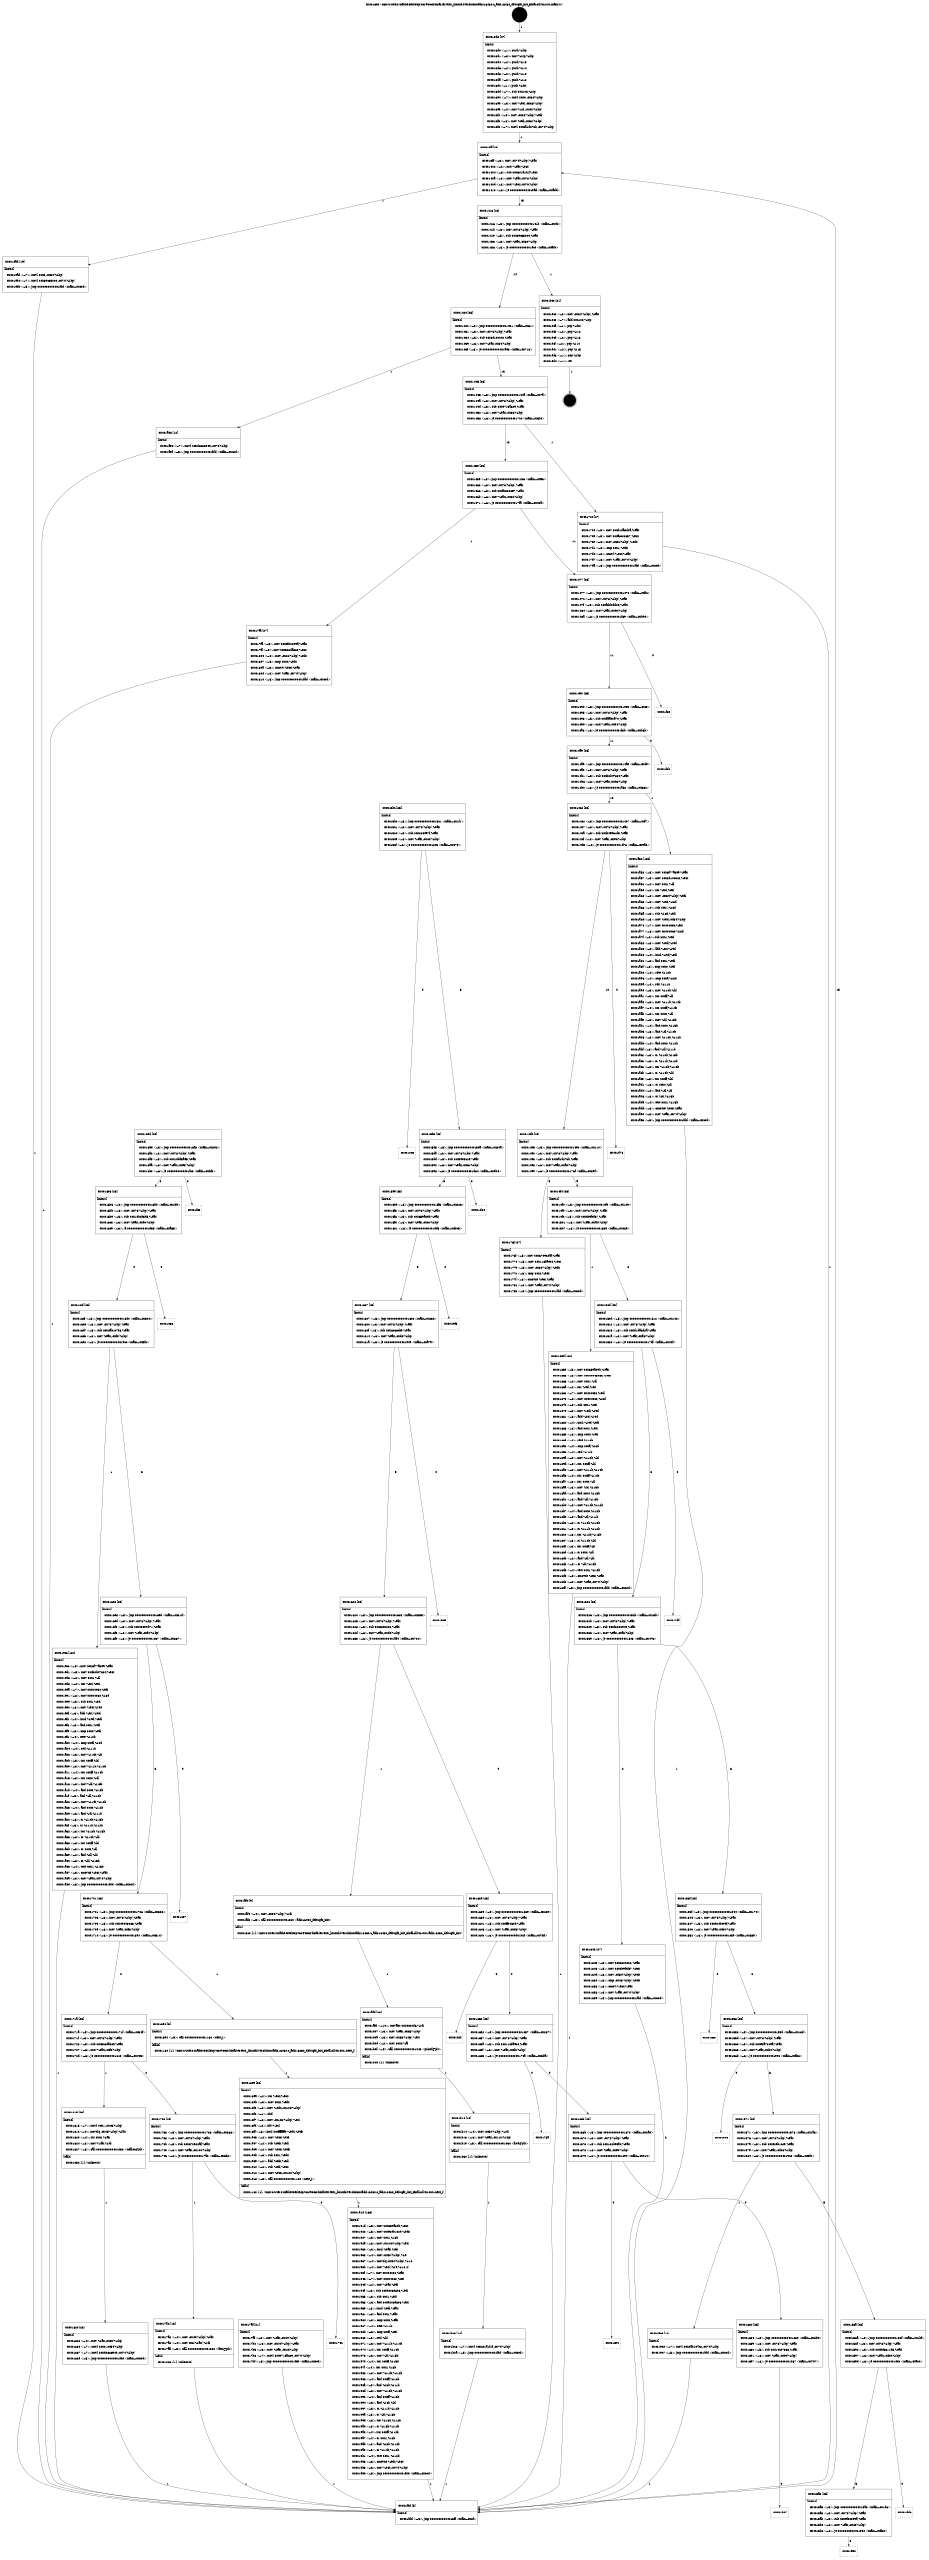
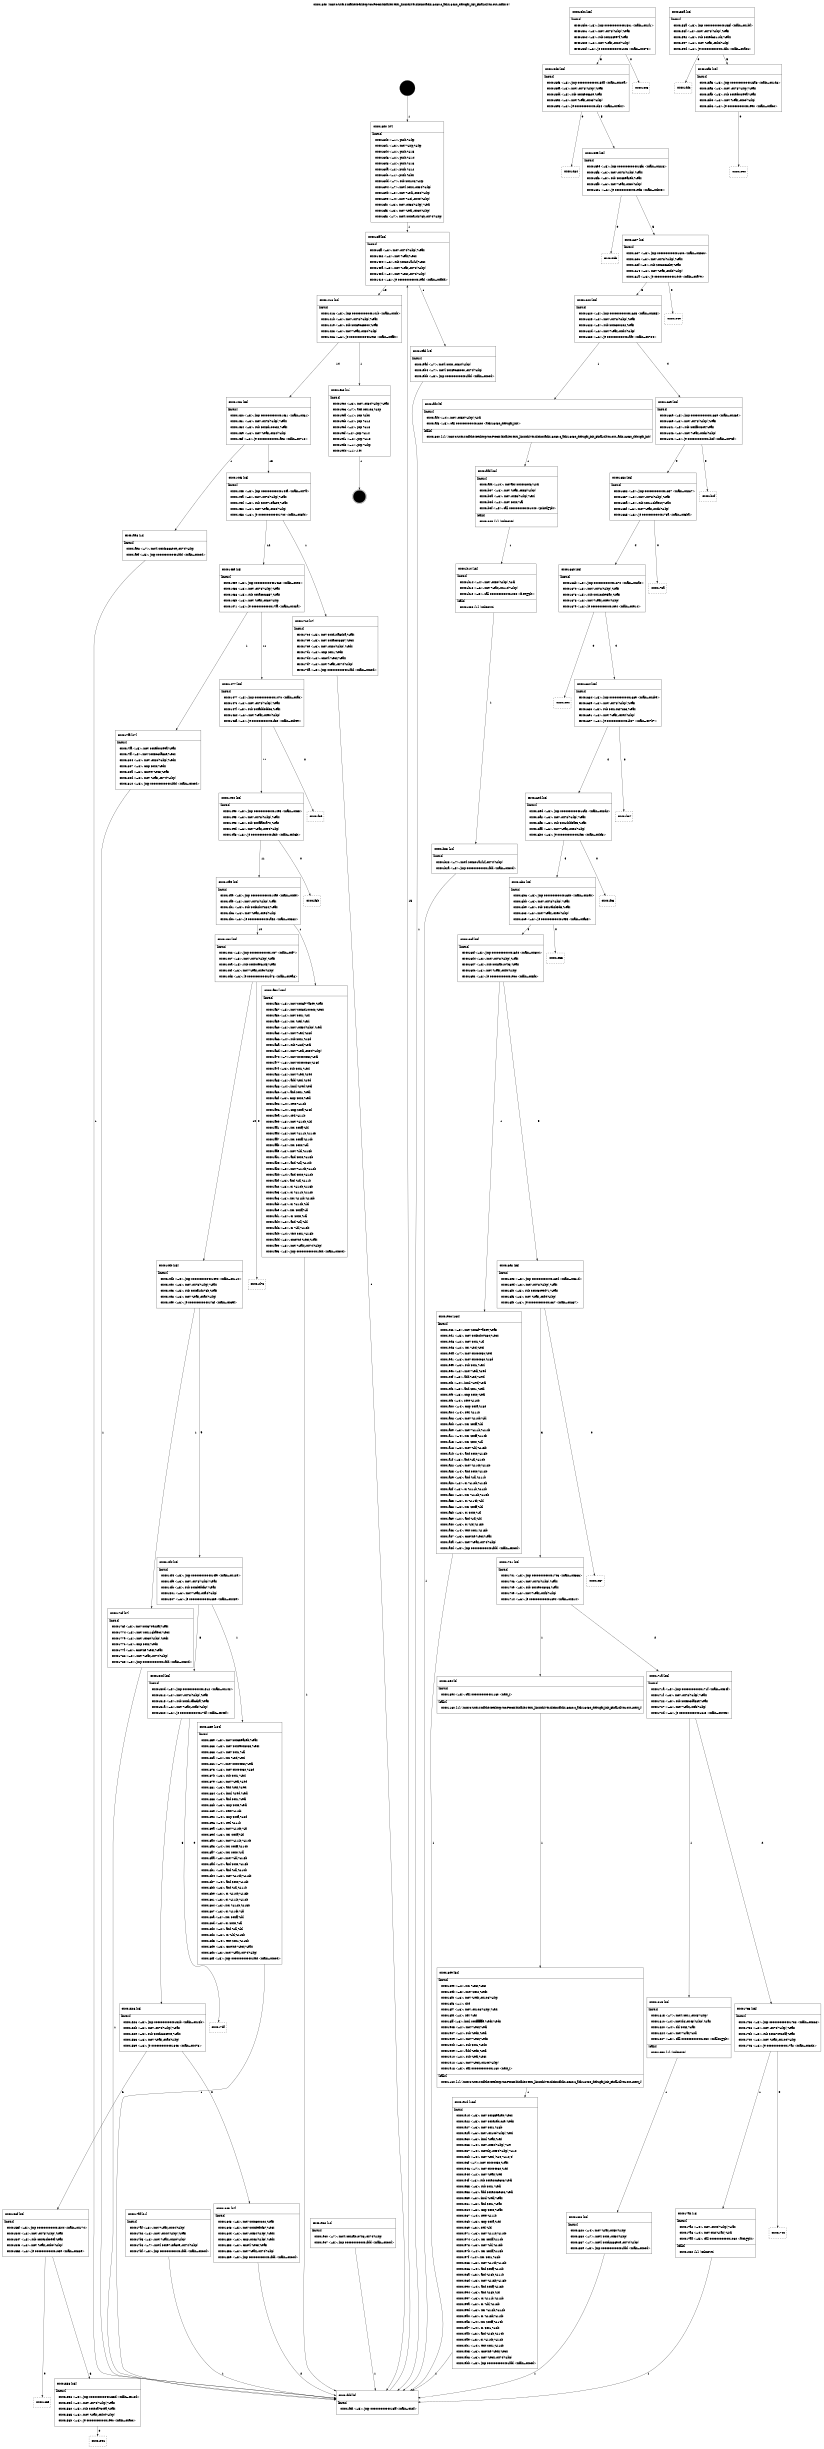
none -> (594, 759)
(549, 1182) -> (195, 1433)
(776, 2138) -> none
